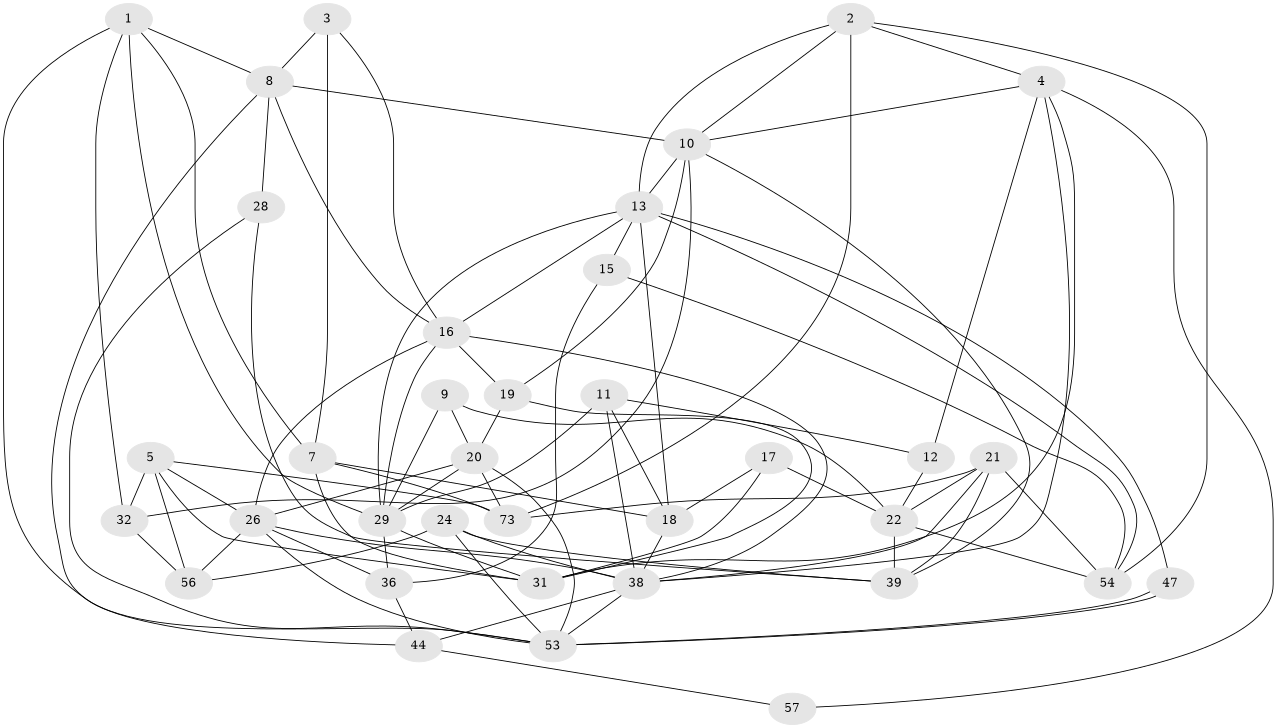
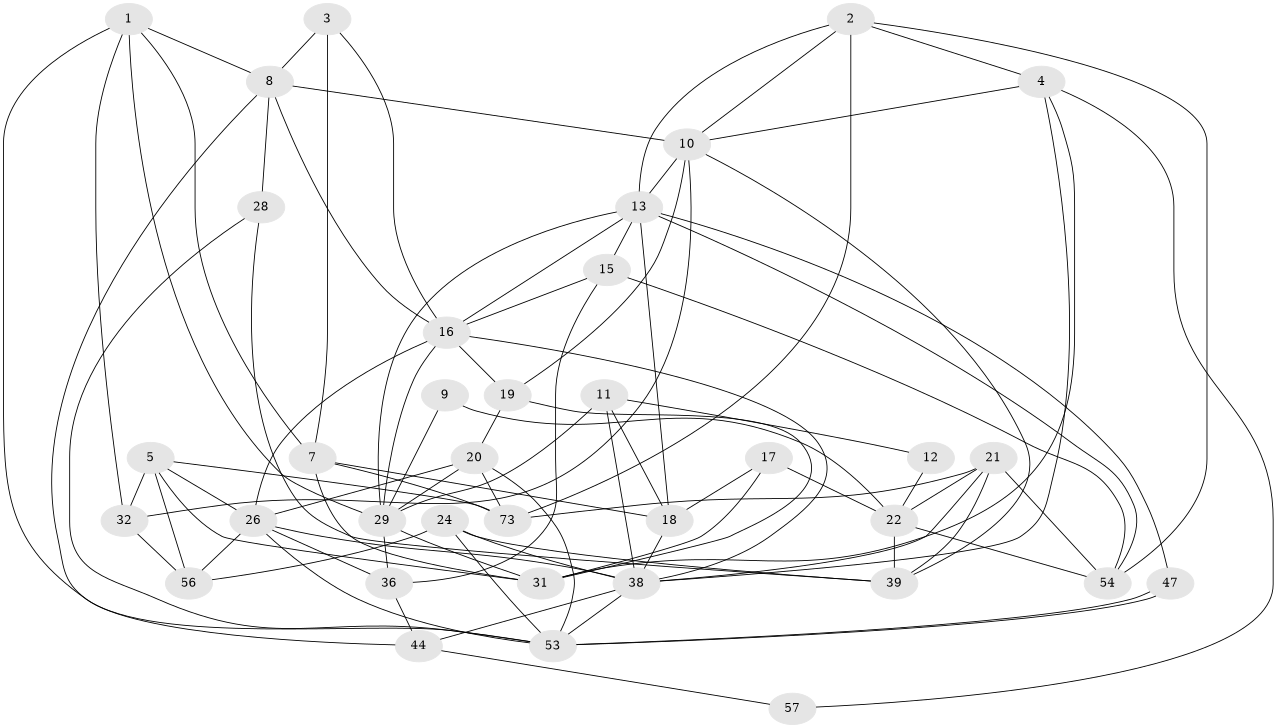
(986, 270) -> none
none -> (527, 301)
(460, 427) -> none
